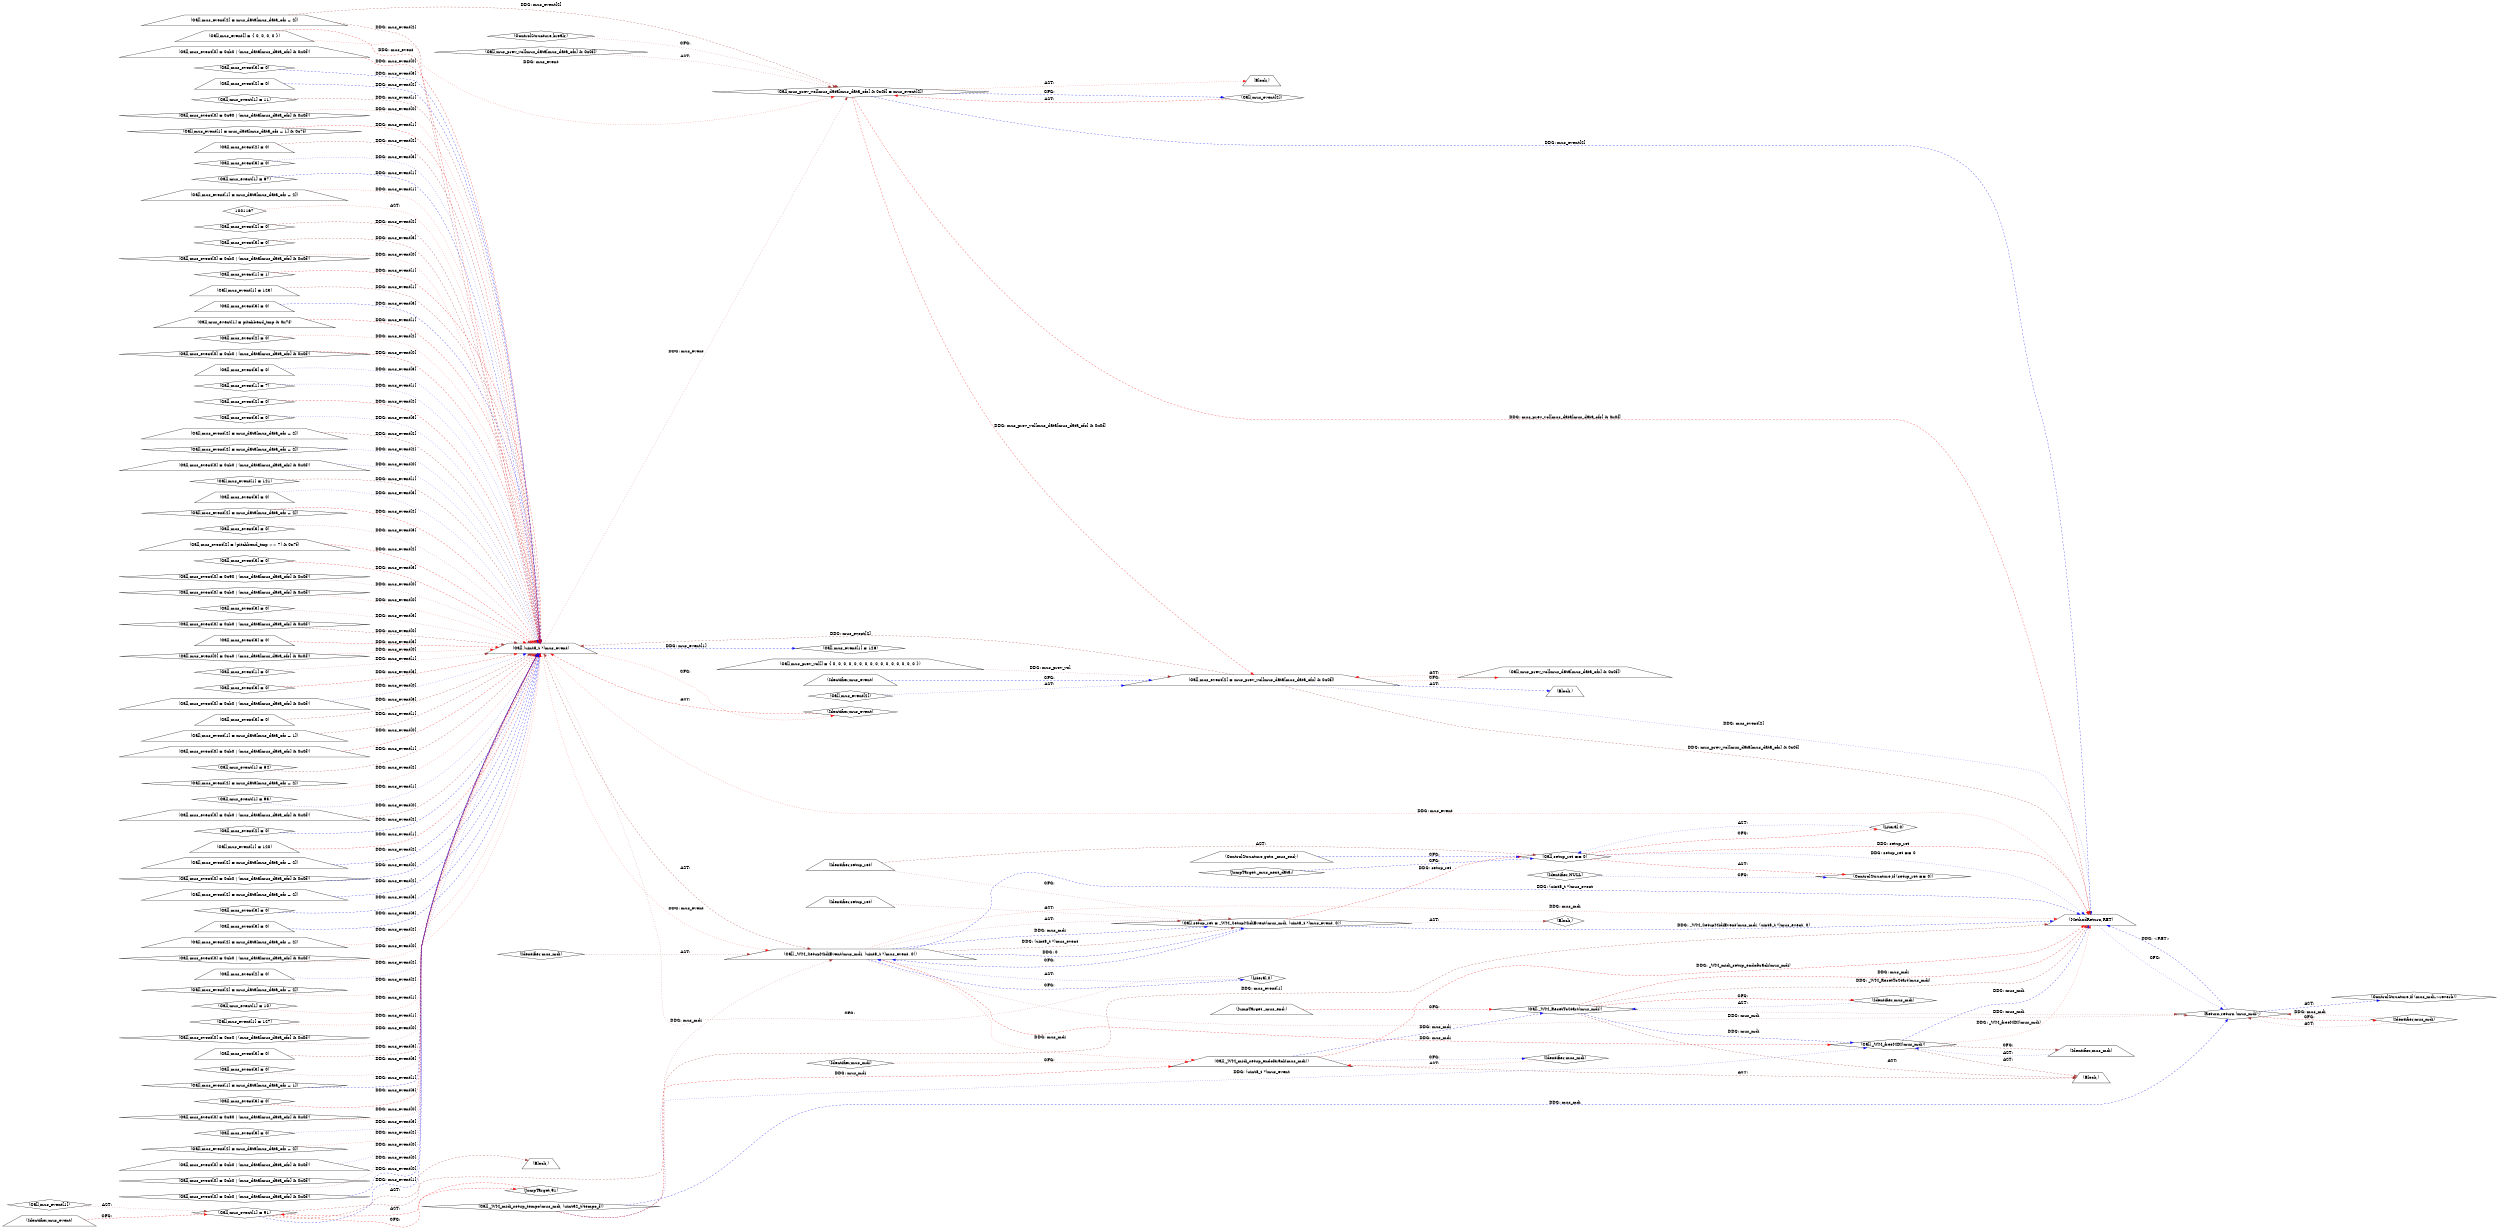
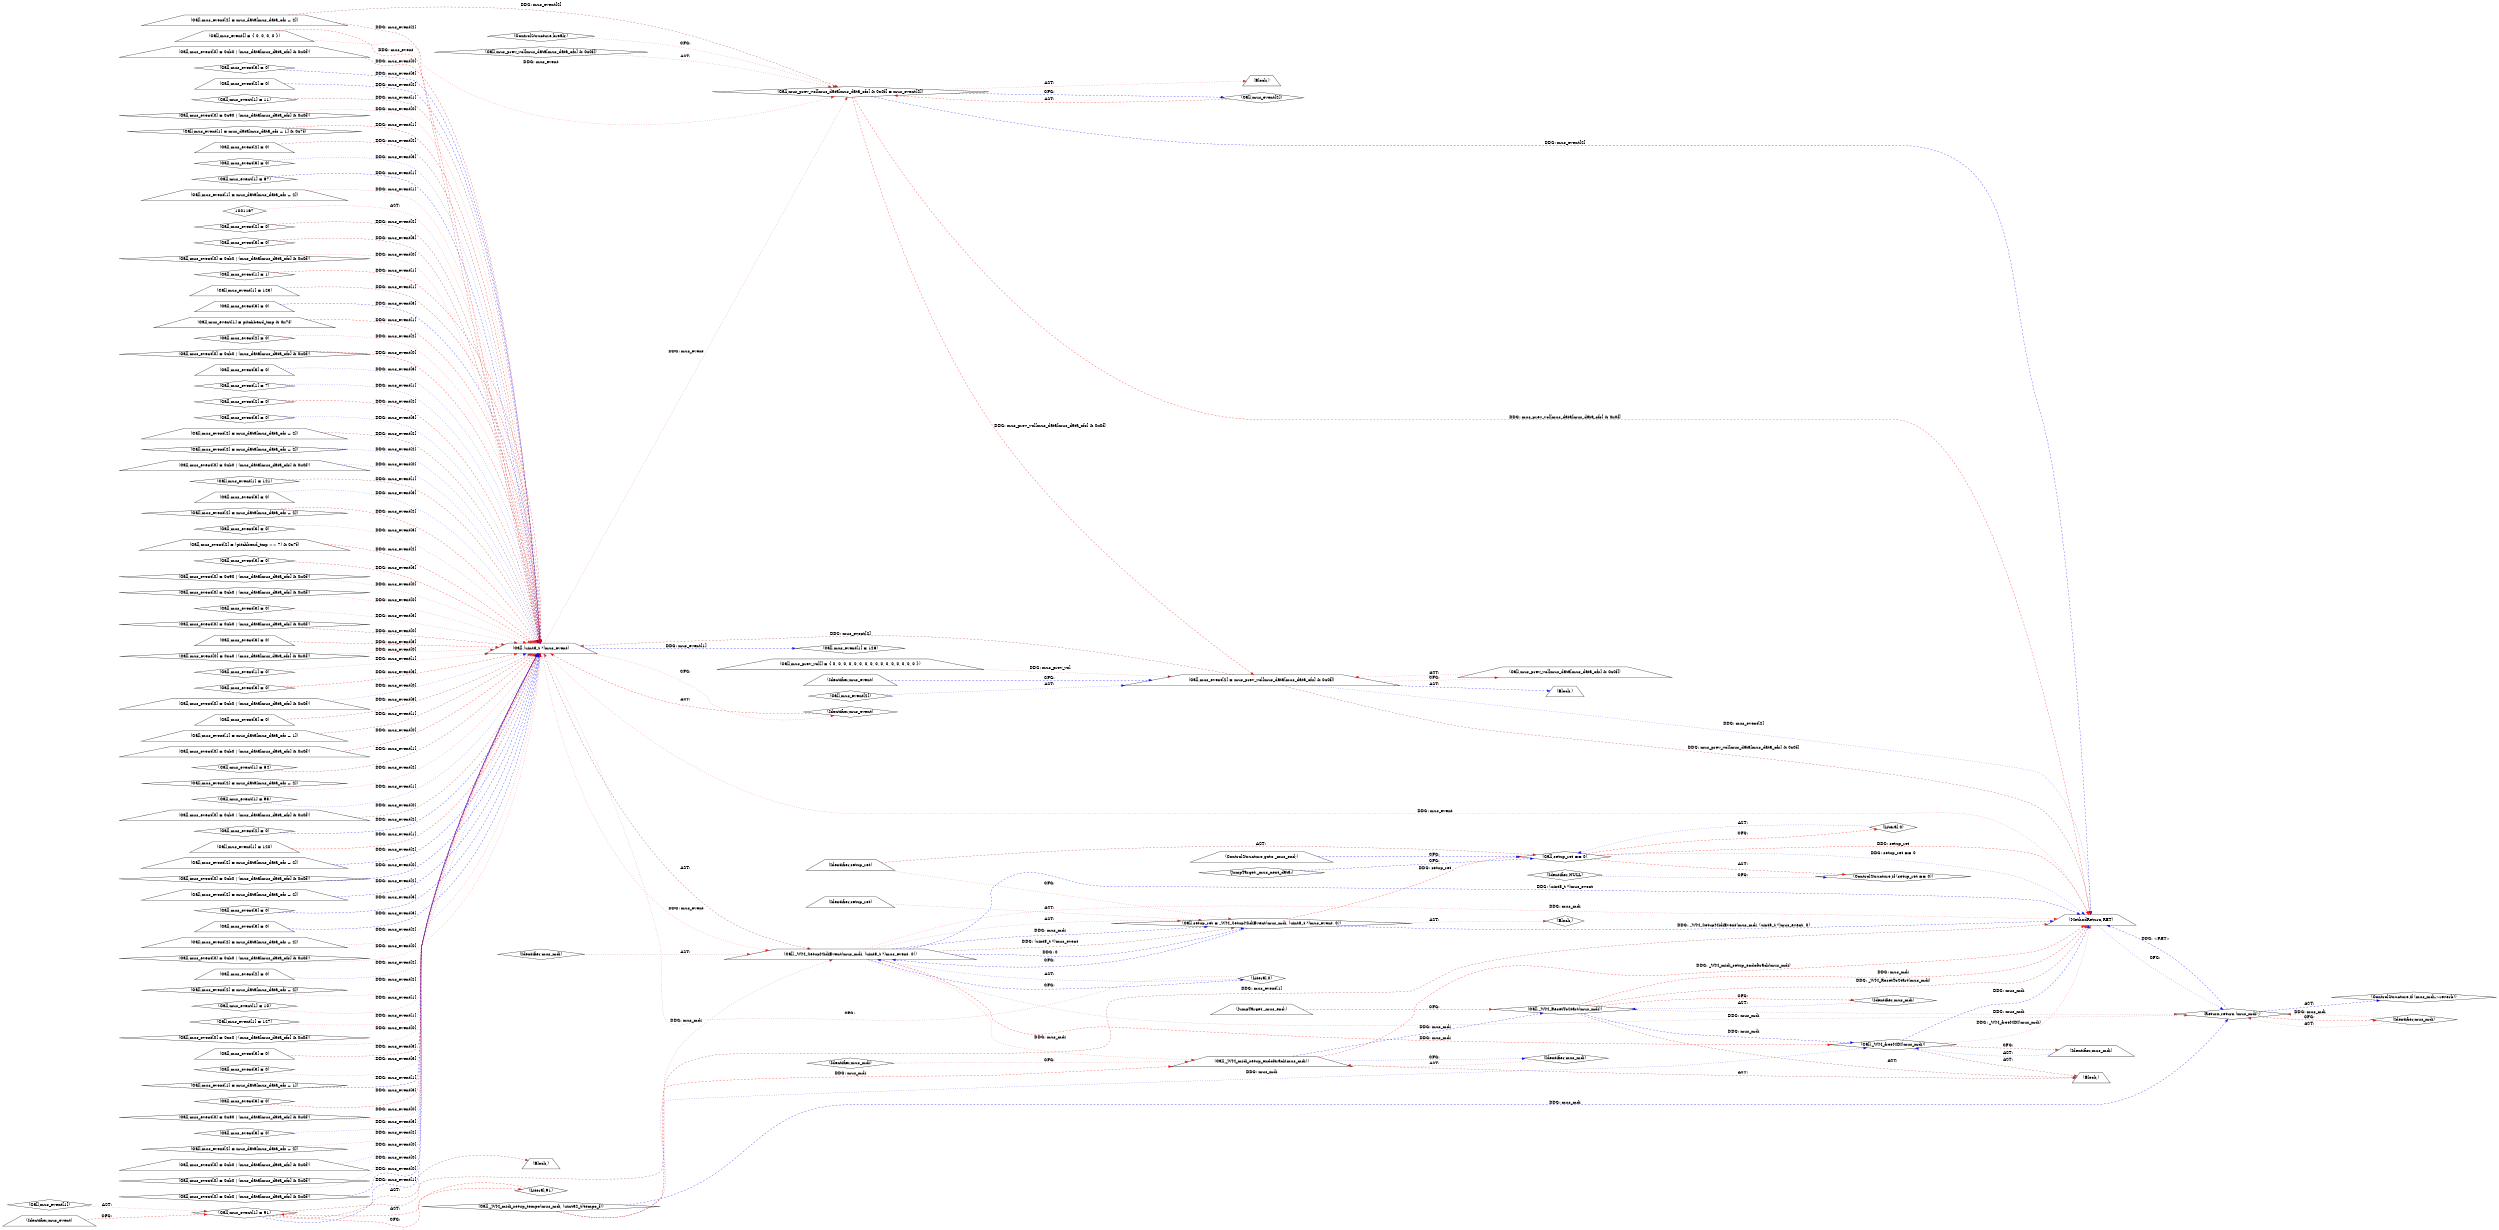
(1262, 1072) -> (1262, 1072)
(541, 1191) -> (541, 1191)
